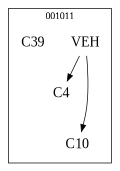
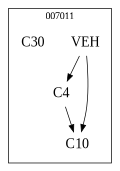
(60, 17) -> (60, 17)
(33, 43) -> (33, 43)
none -> (68, 116)
